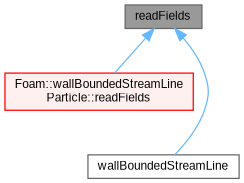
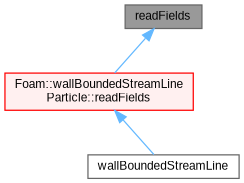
(208, 98) -> (139, 137)
